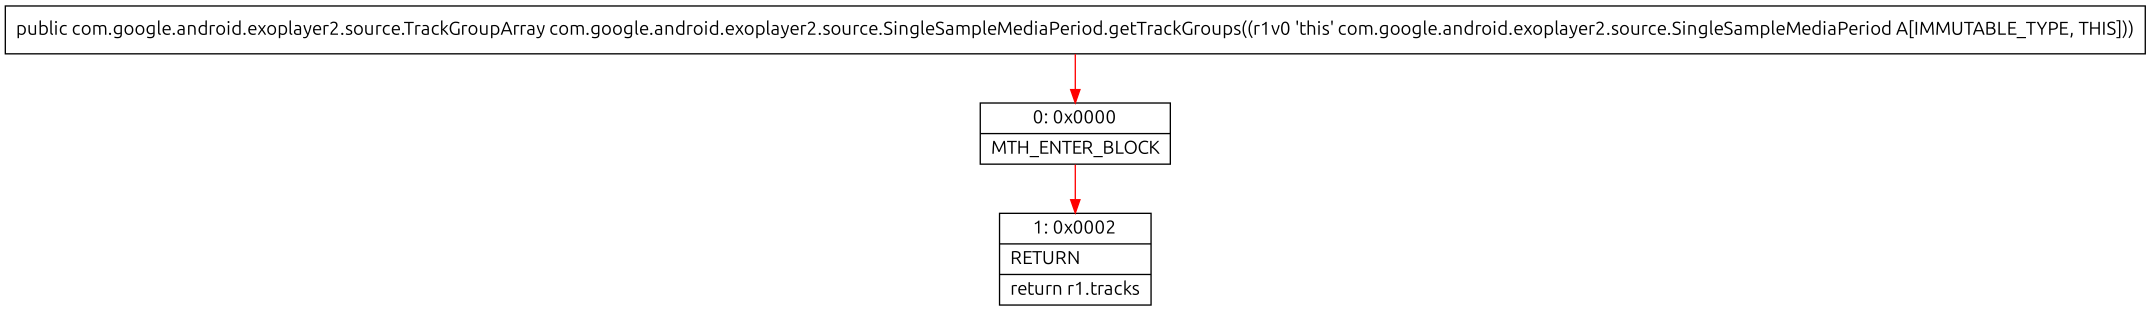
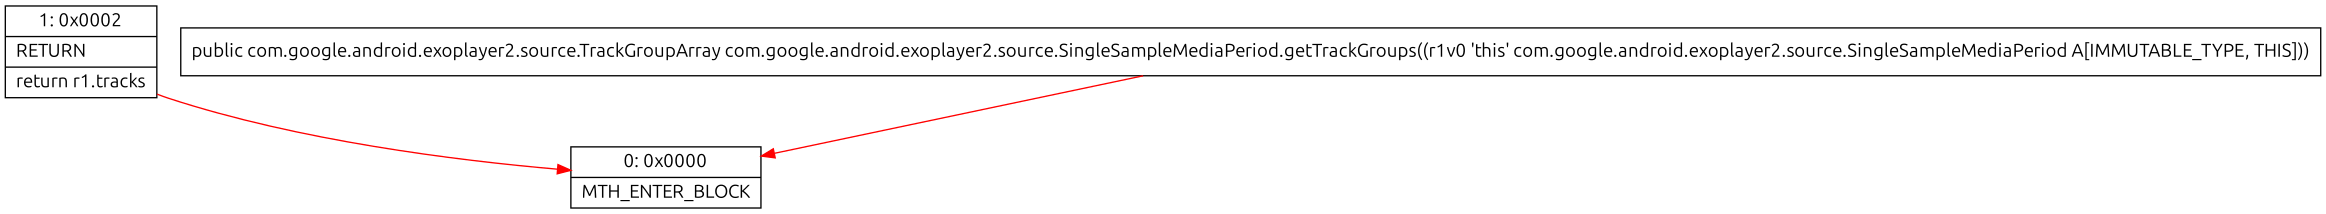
(1075, 182) -> (355, 143)
